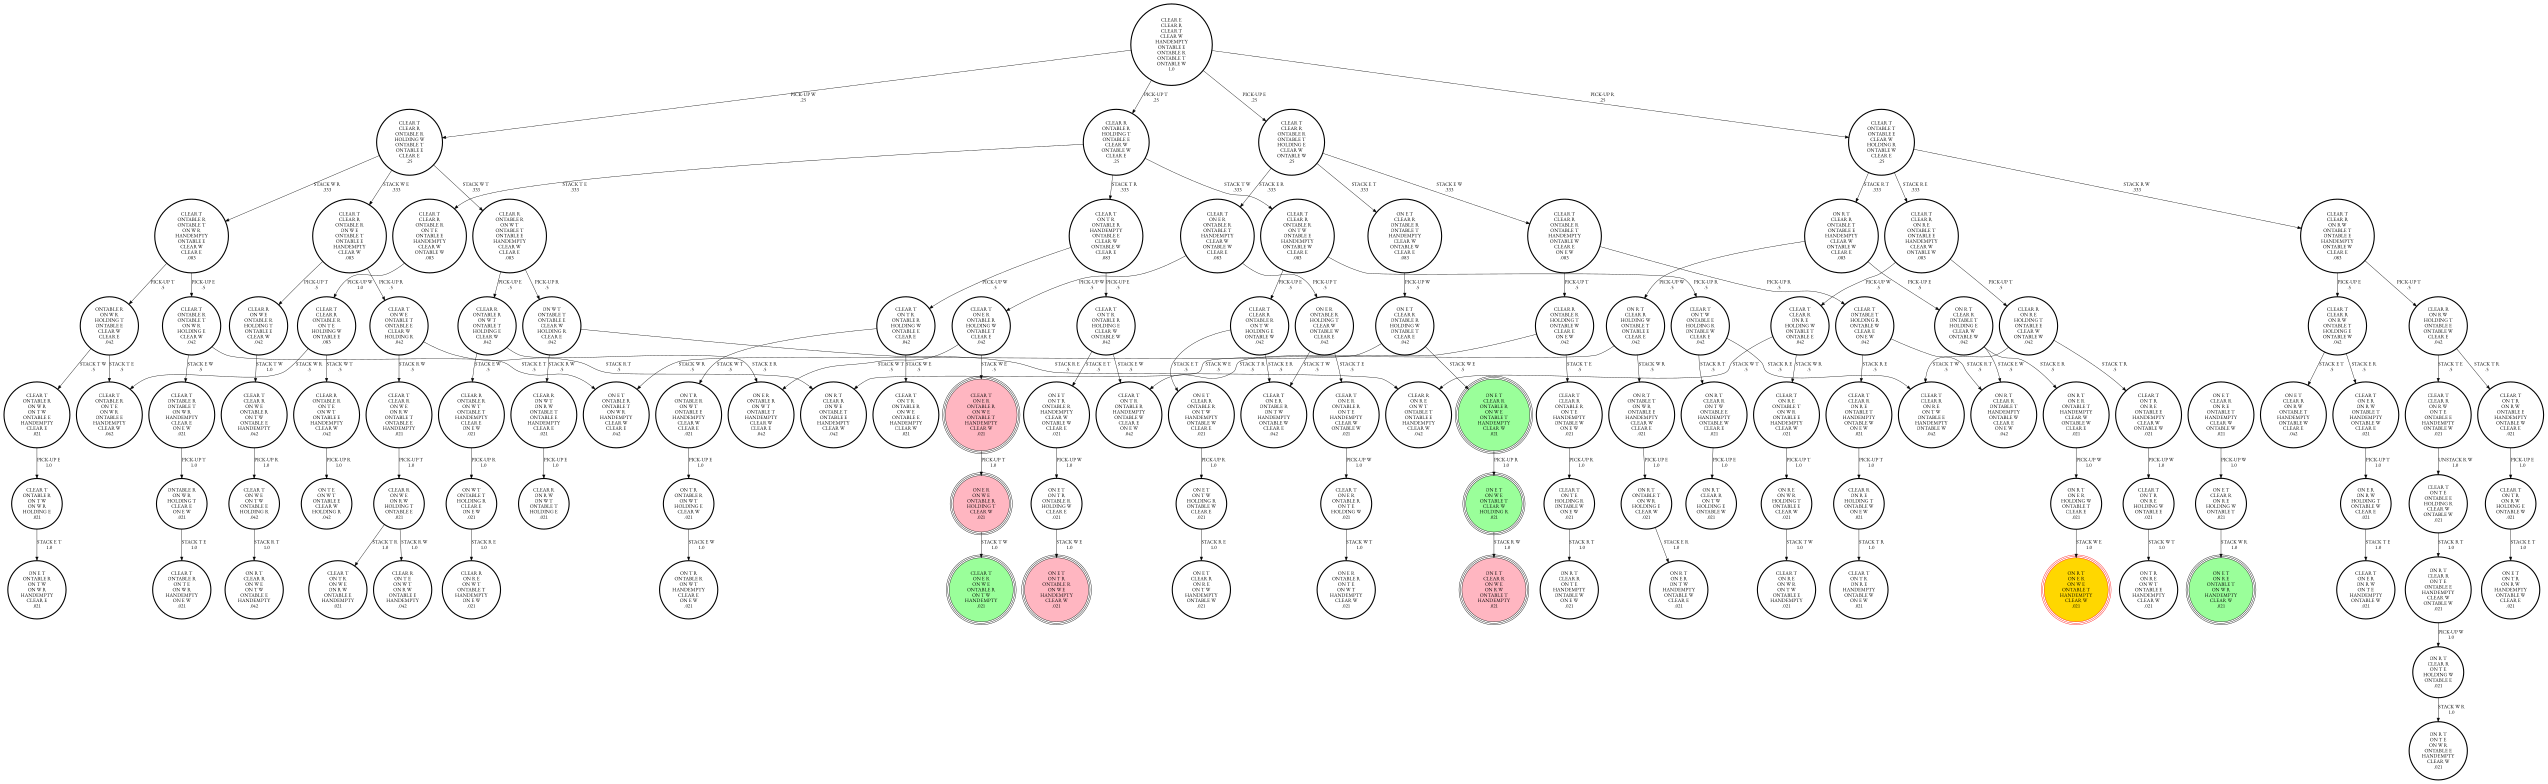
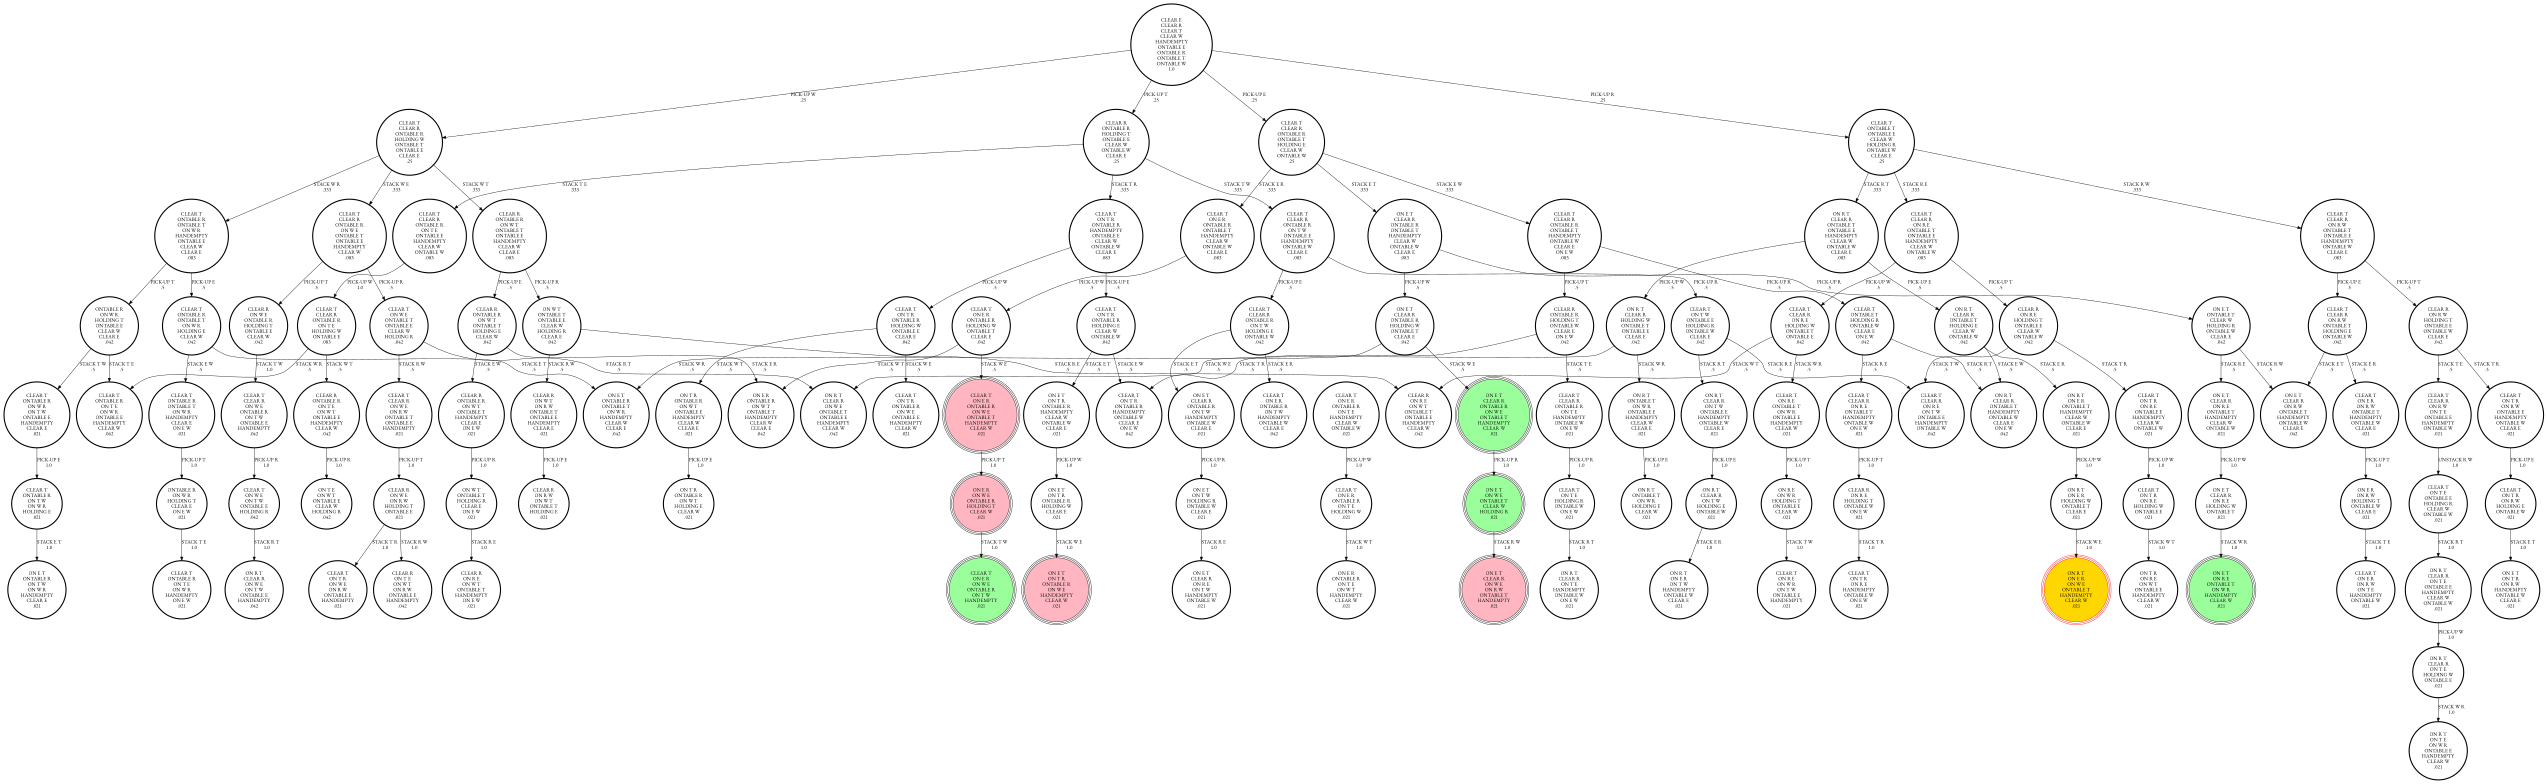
(1324, 326) -> none
none -> (2221, 326)
(1661, 543) -> (1696, 543)
(689, 590) -> none
